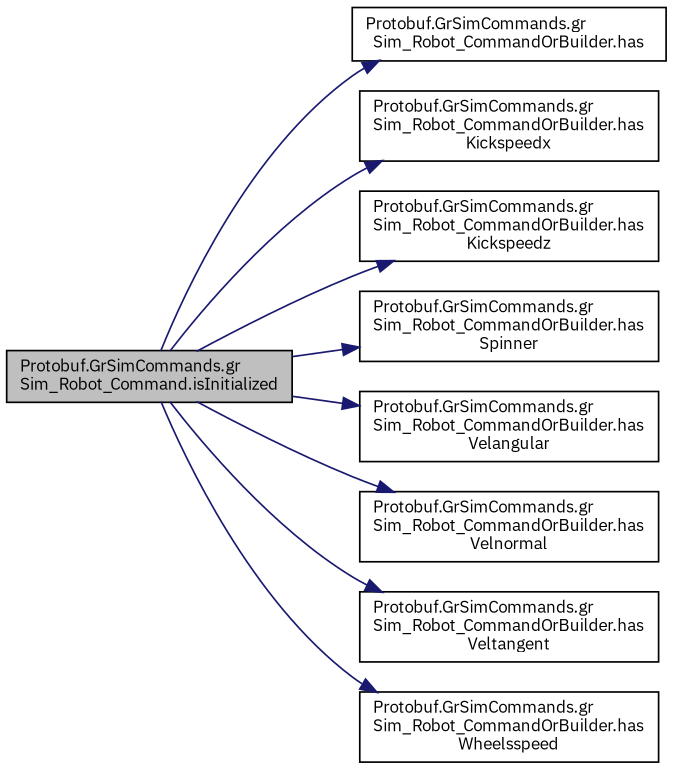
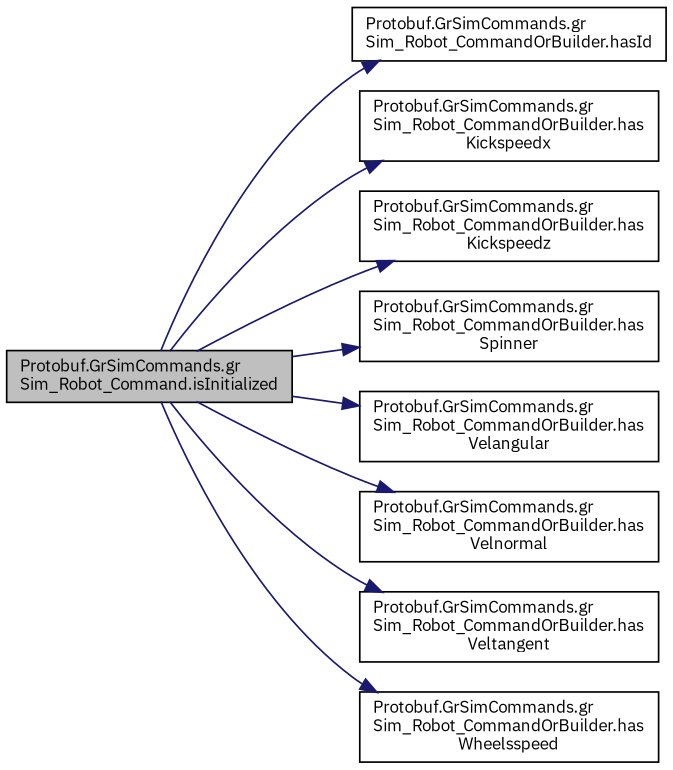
(509, 34) -> (509, 34)
